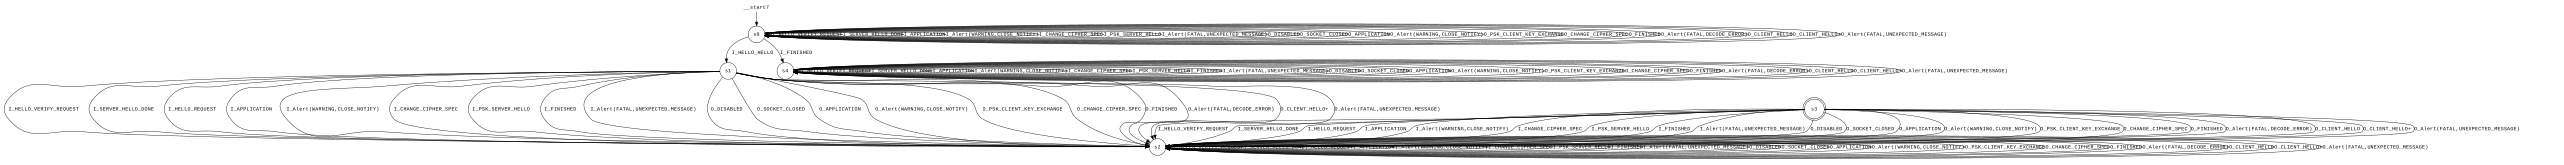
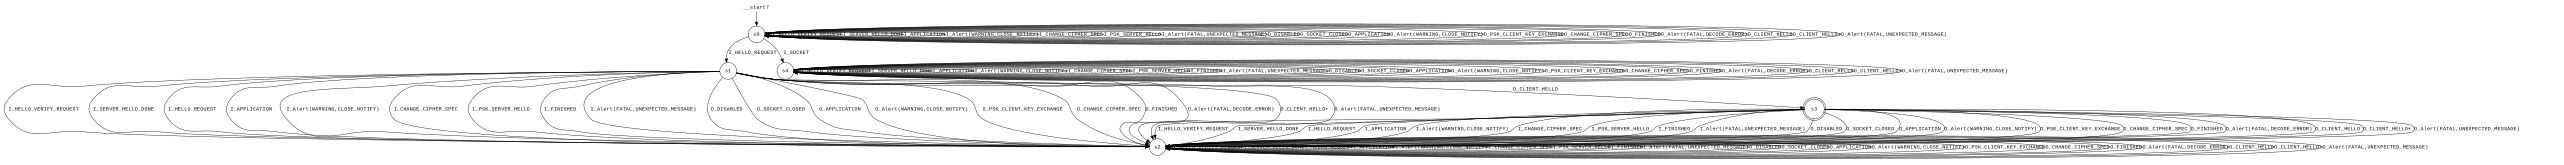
(753, 53) -> (753, 53)
(796, 53) -> (796, 53)
none -> (1322, 86)
